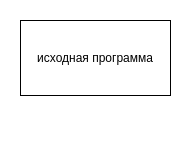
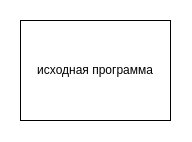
(96, 58) -> (96, 71)
